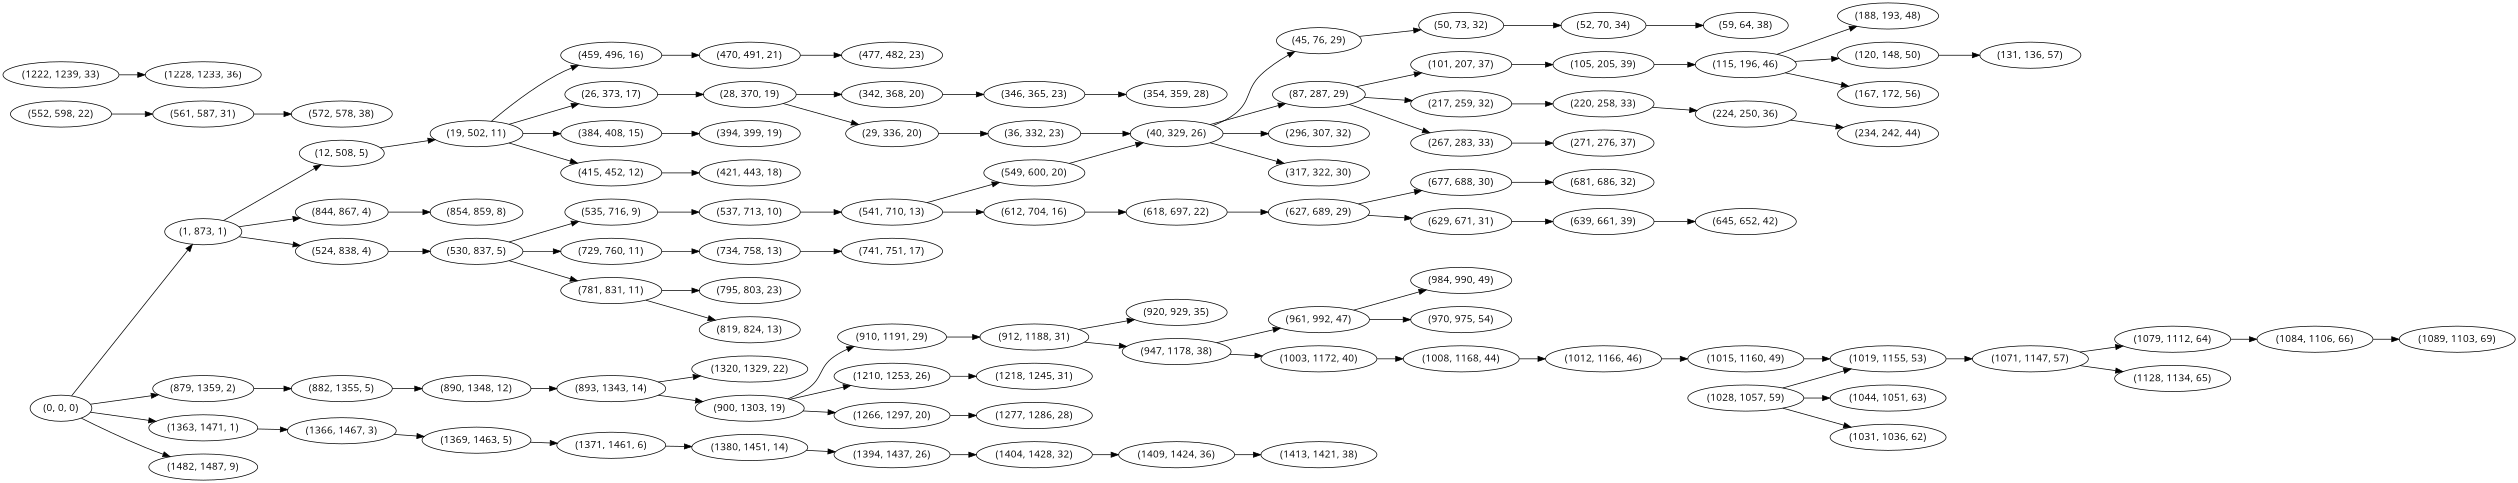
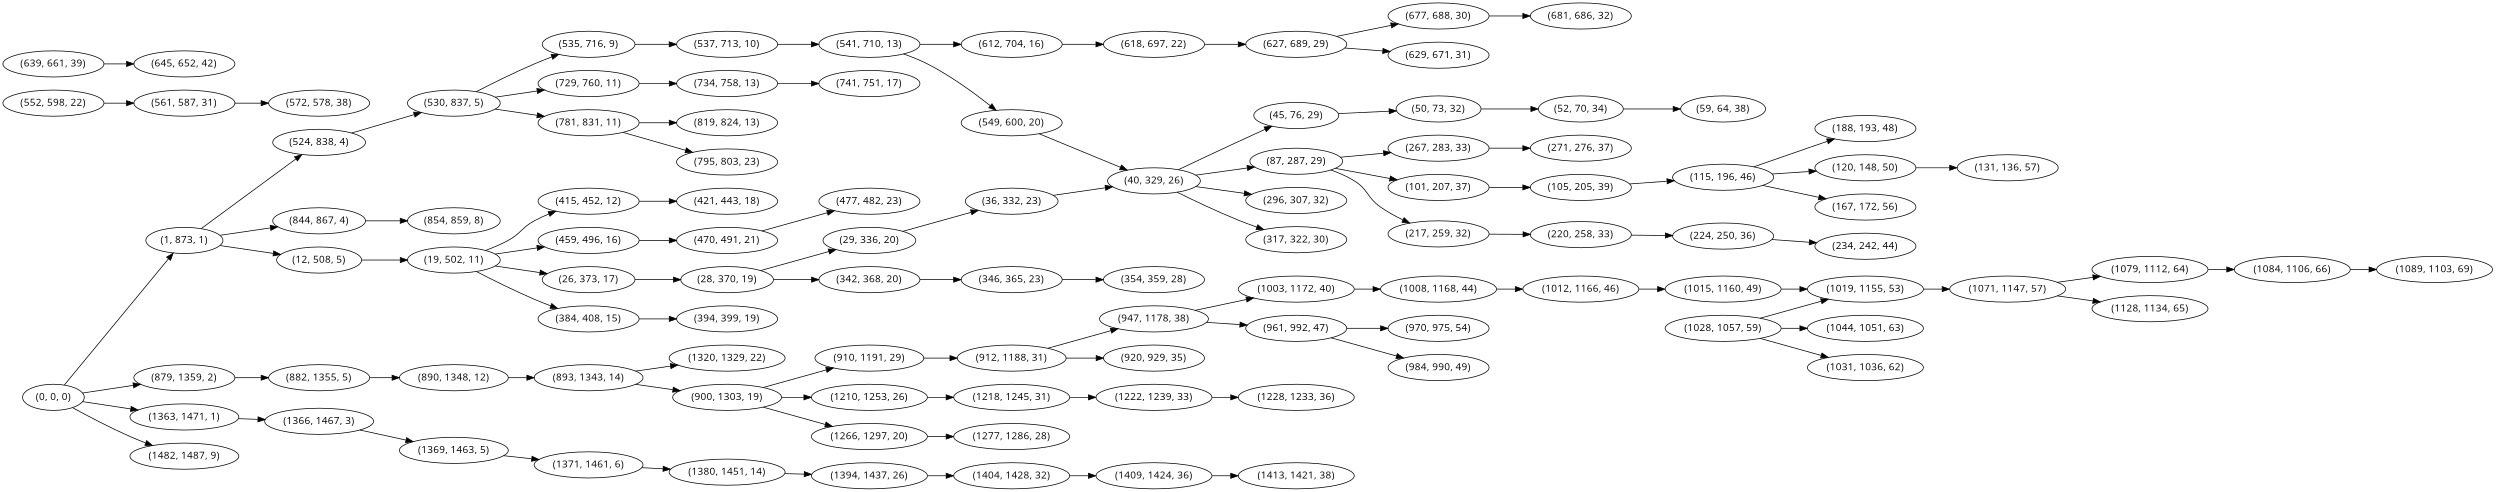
(1528, 222) -> none
none -> (1079, 397)
